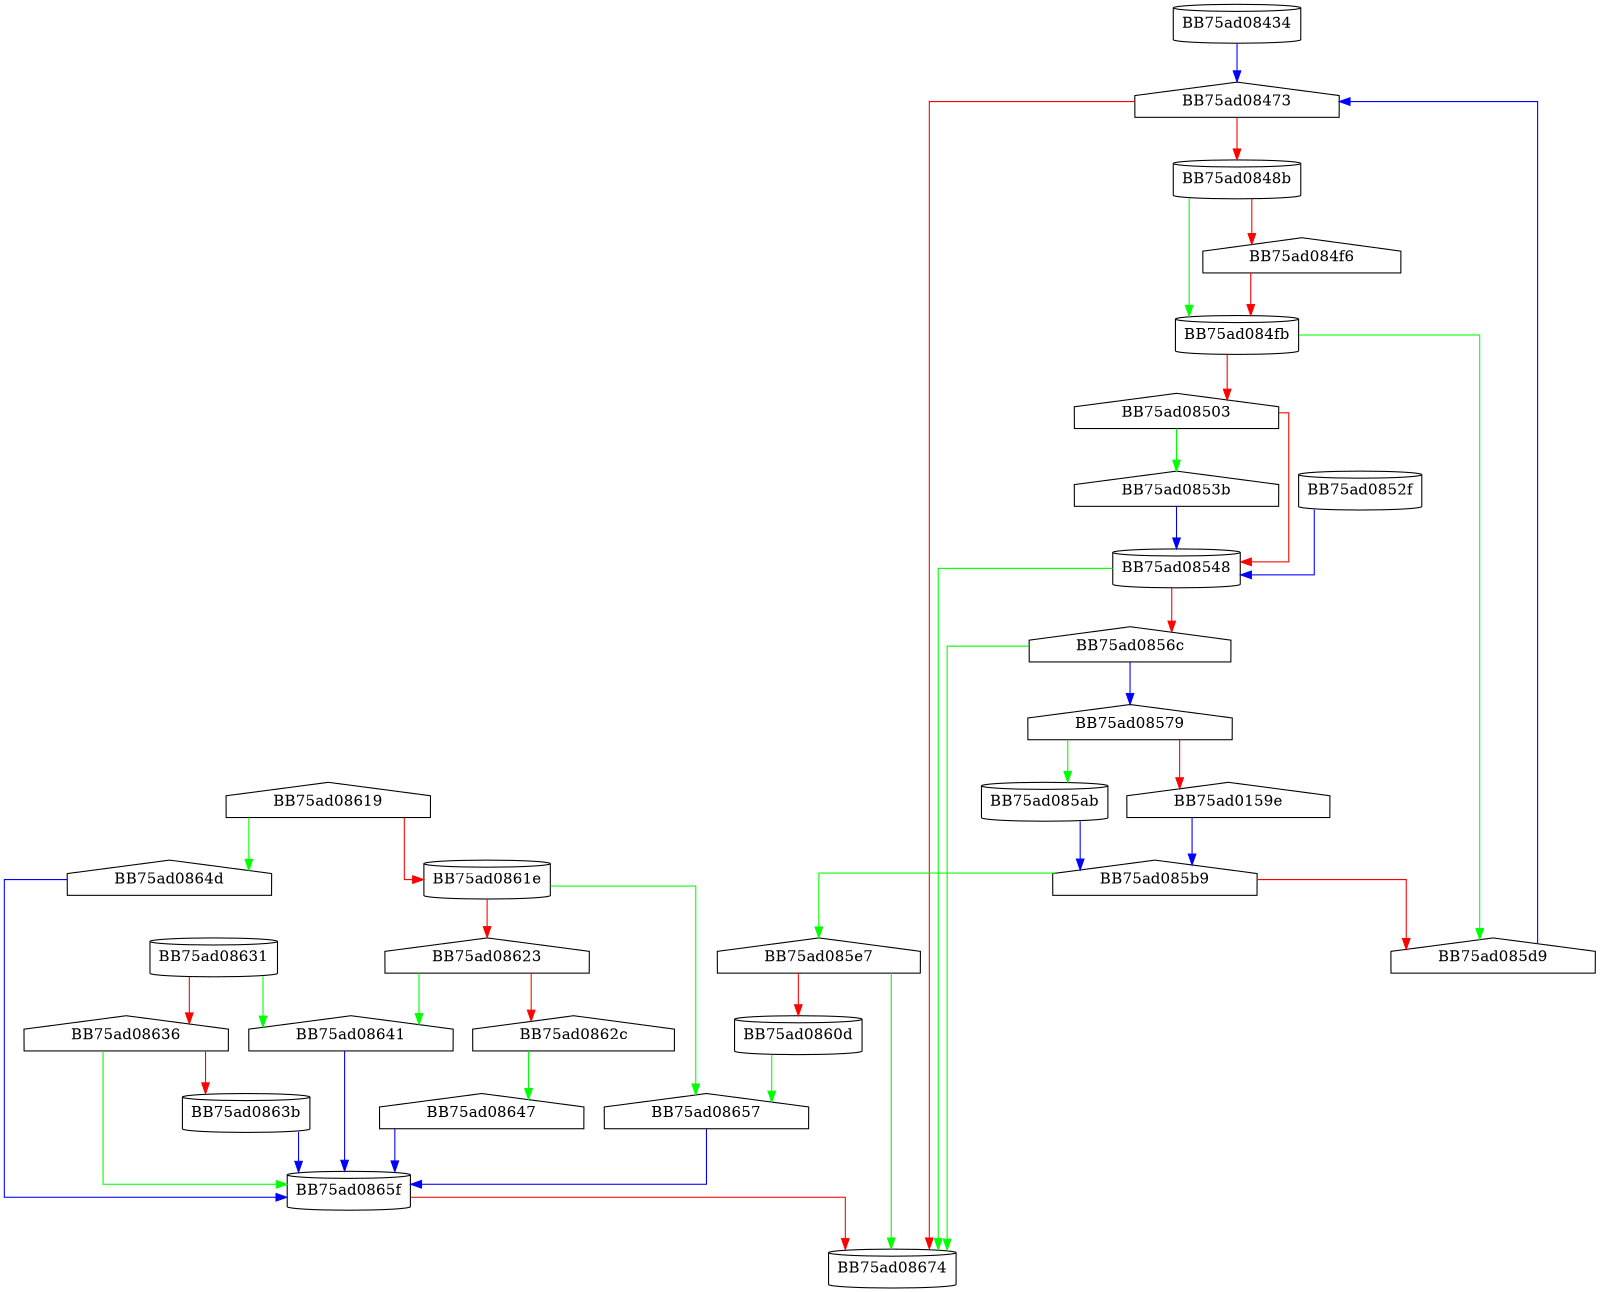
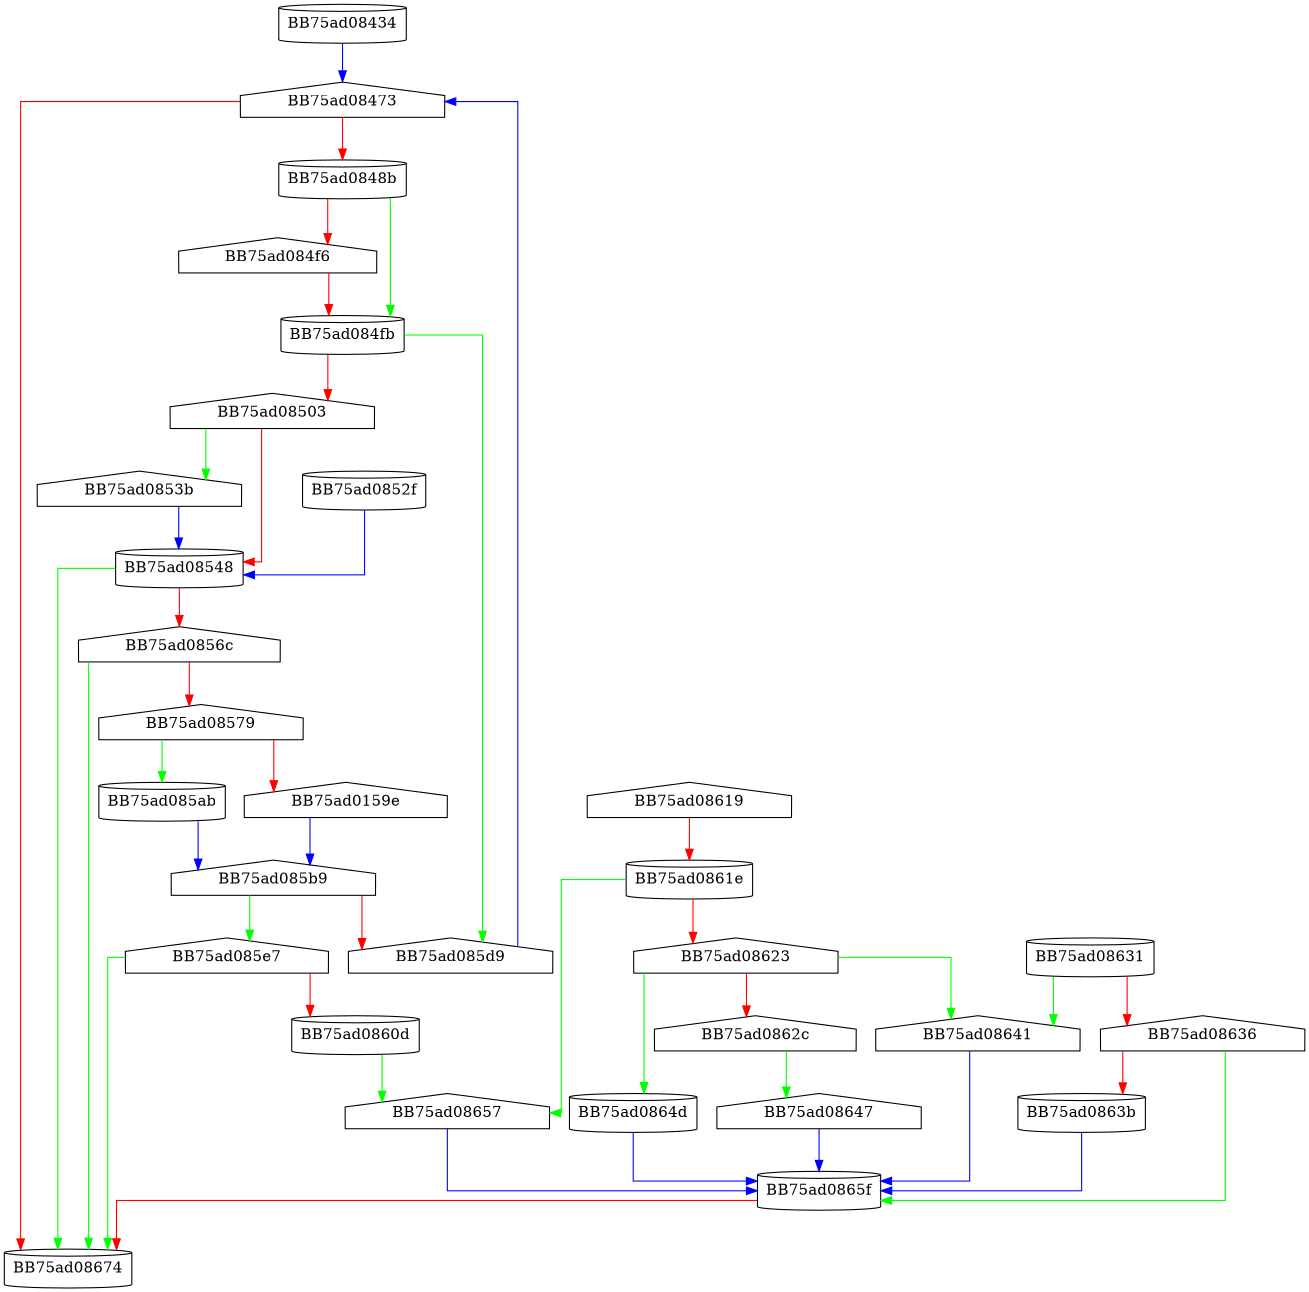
(1130, 678) -> (189, 678)
(249, 838) -> (644, 1028)
(169, 880) -> (633, 1113)
